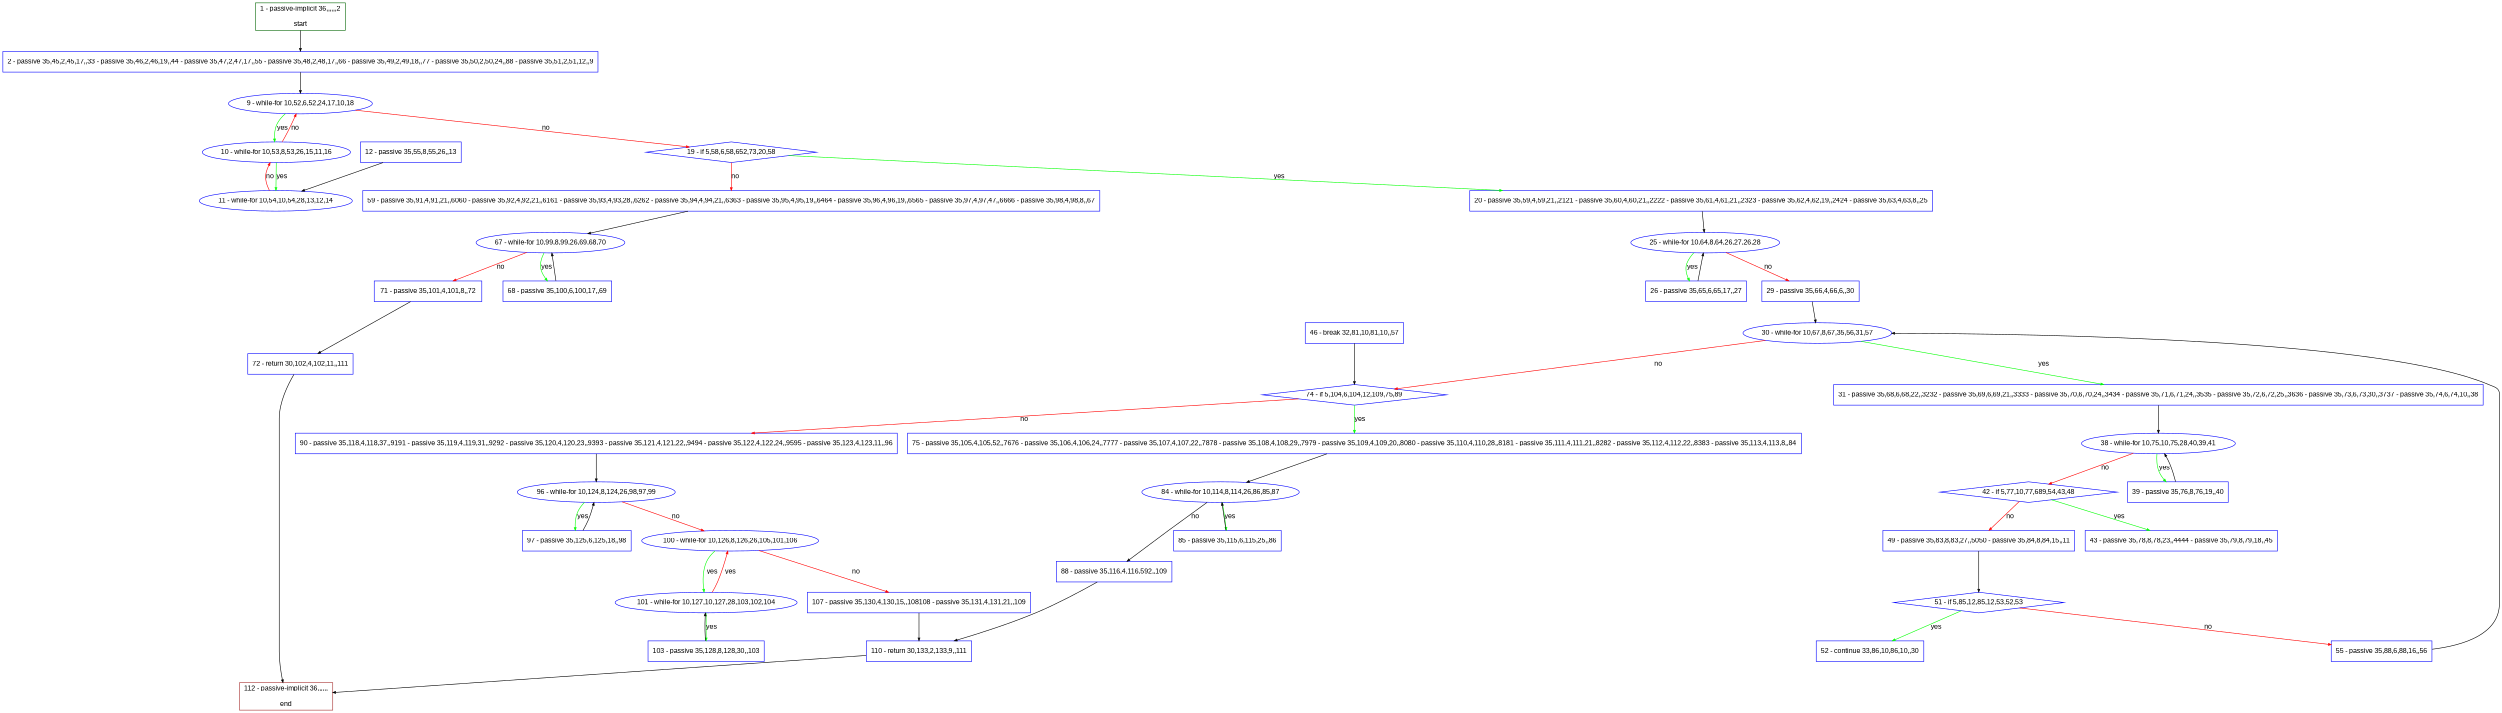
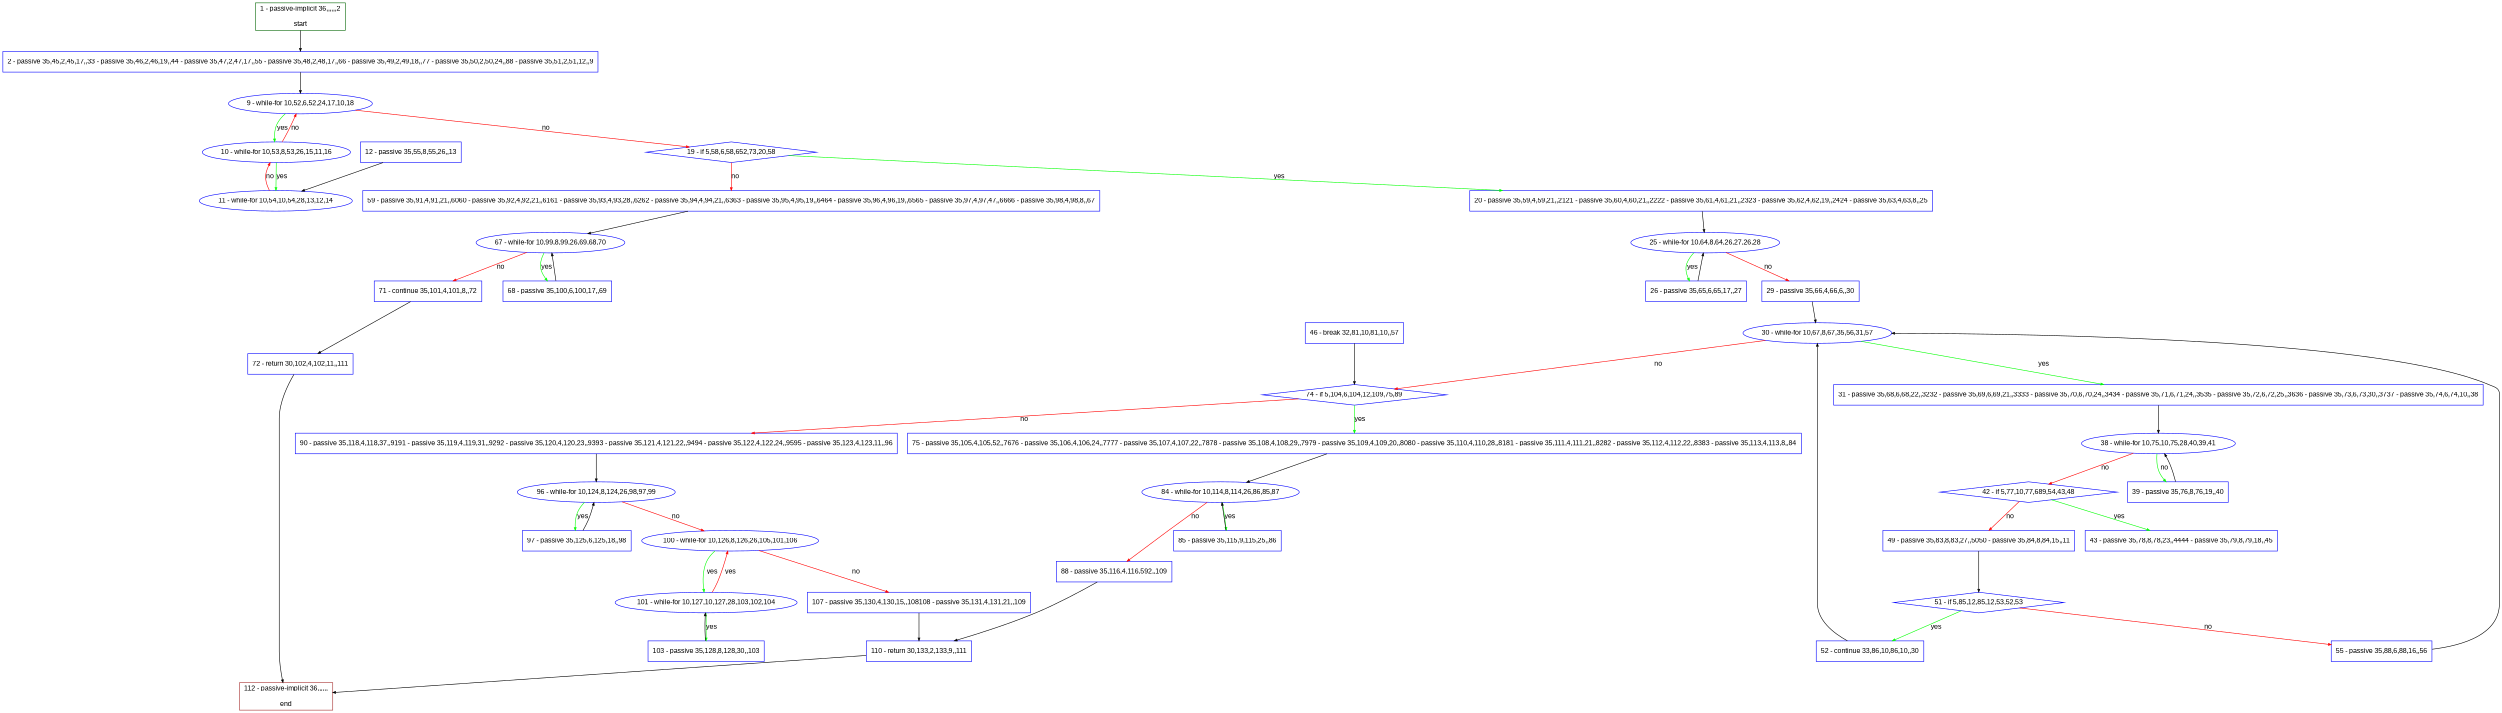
(428, 291) -> (428, 291)
(2164, 468) -> (2164, 468)
none -> (1817, 500)
(1168, 531) -> (1168, 531)
(1227, 541) -> (1227, 541)
